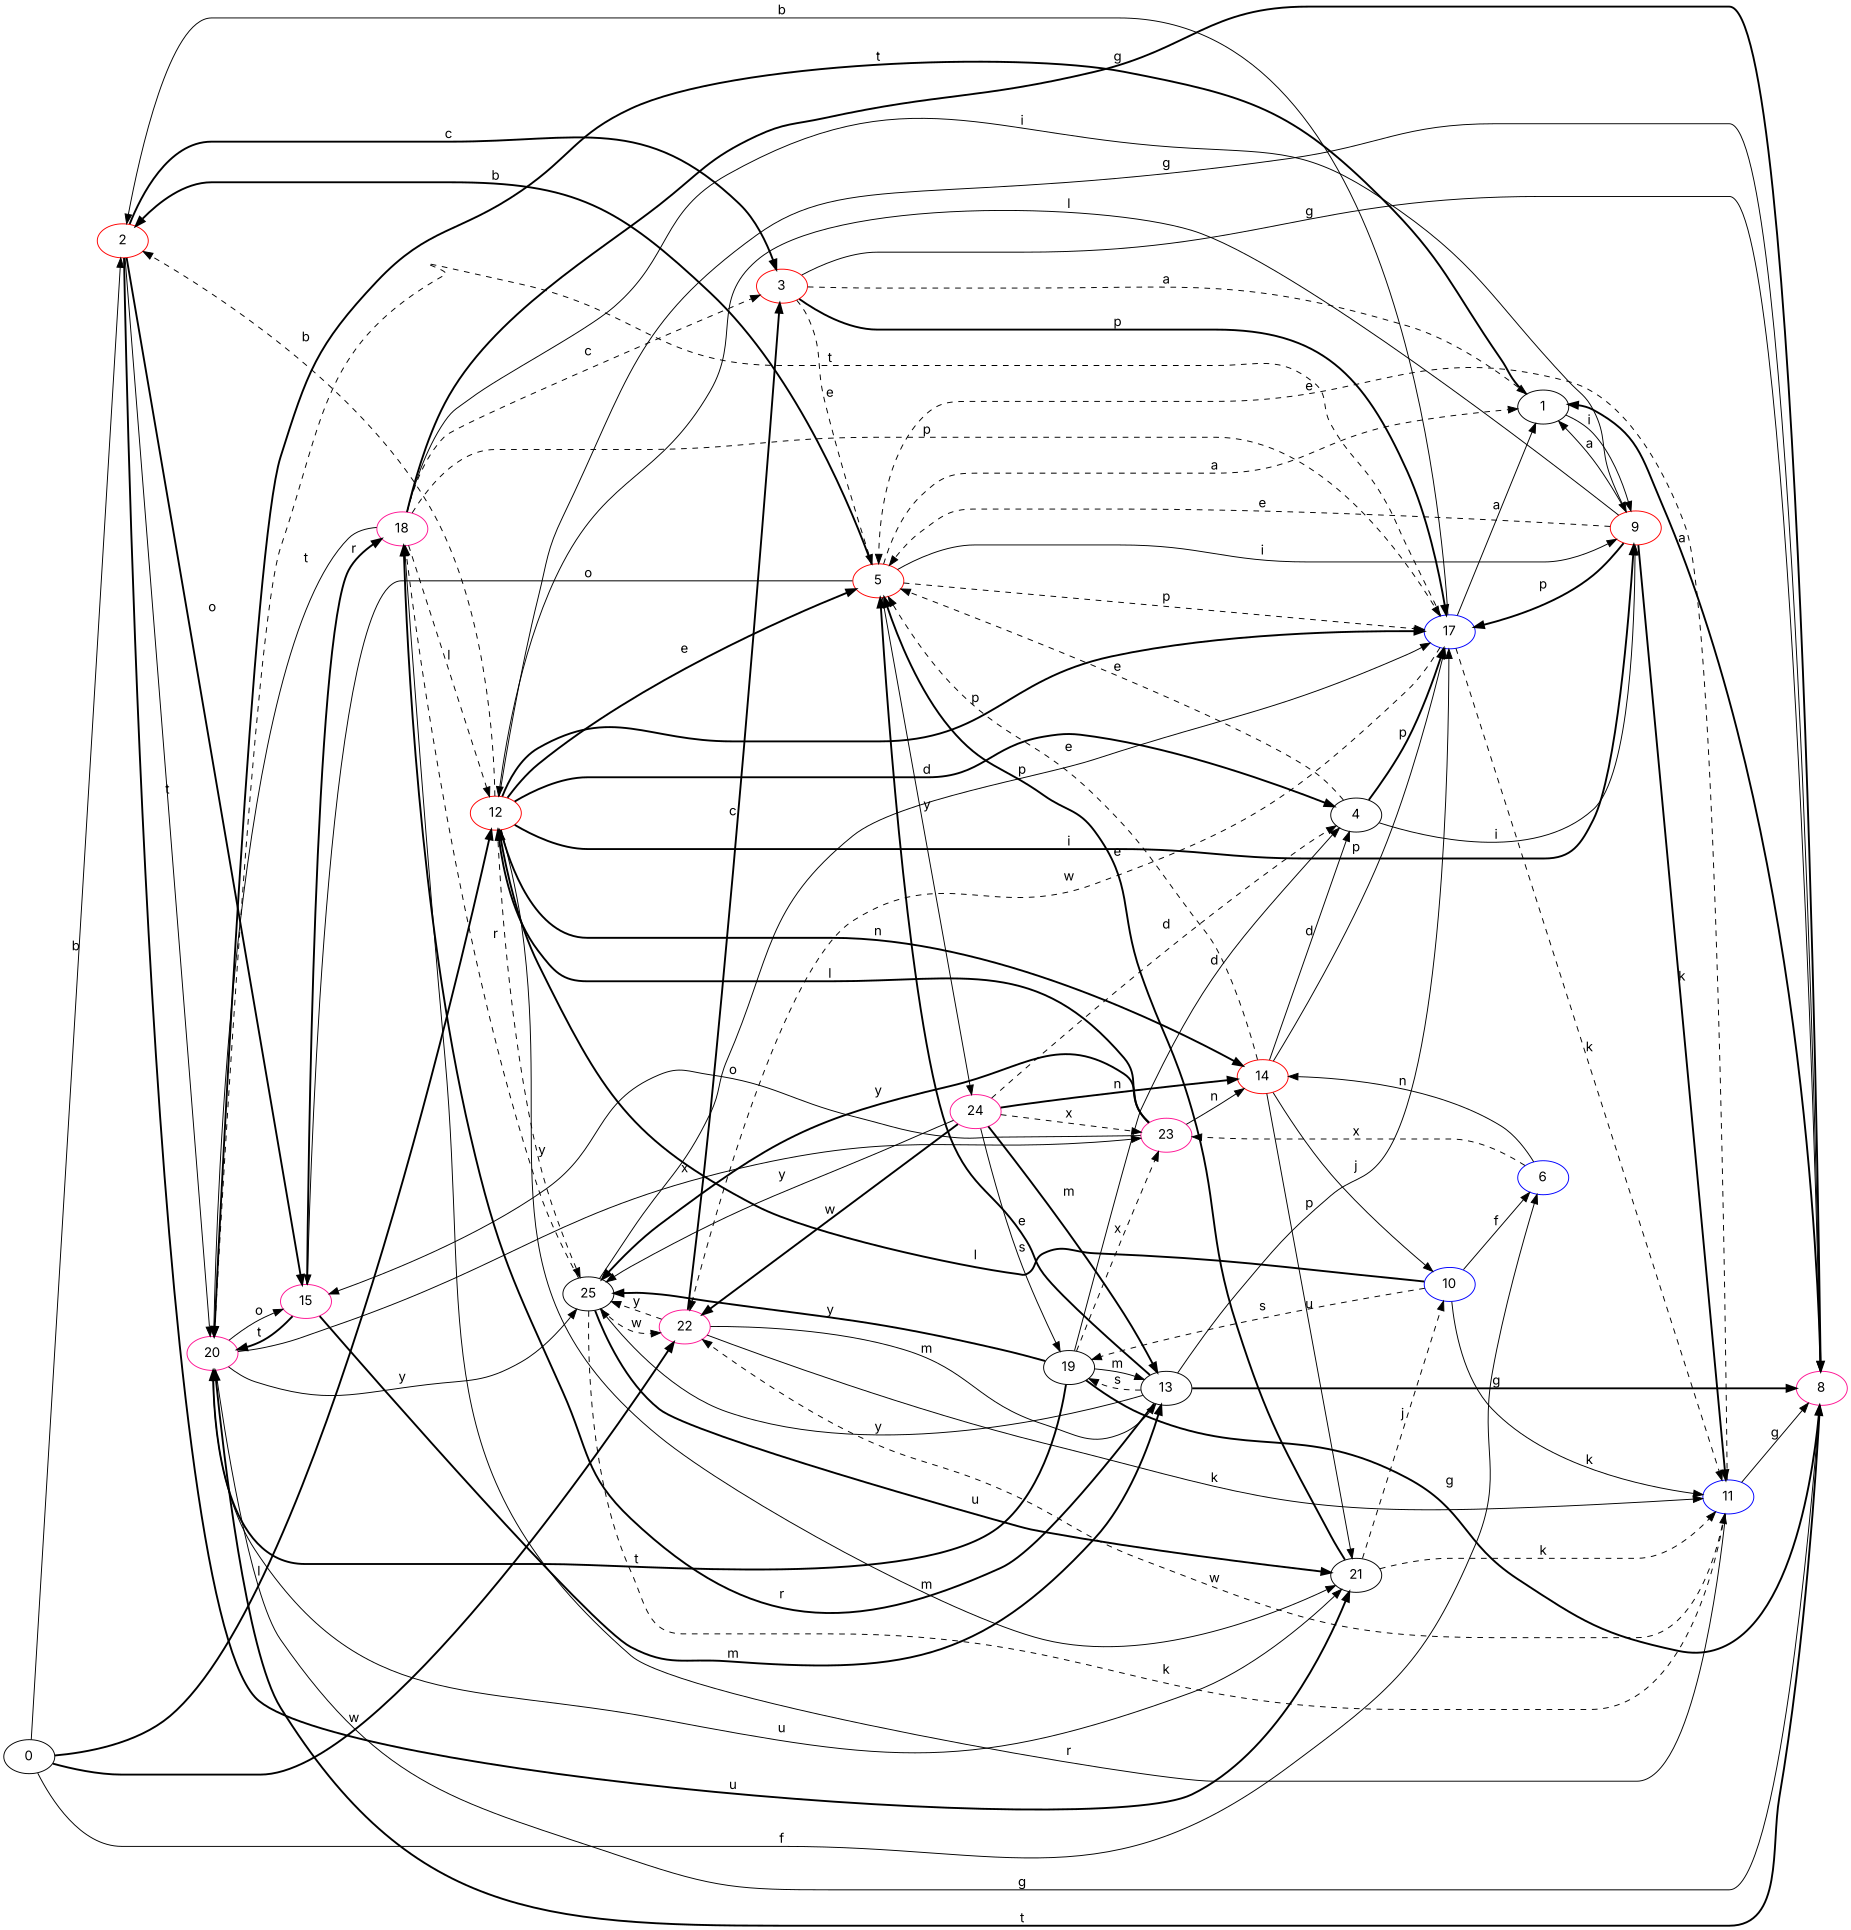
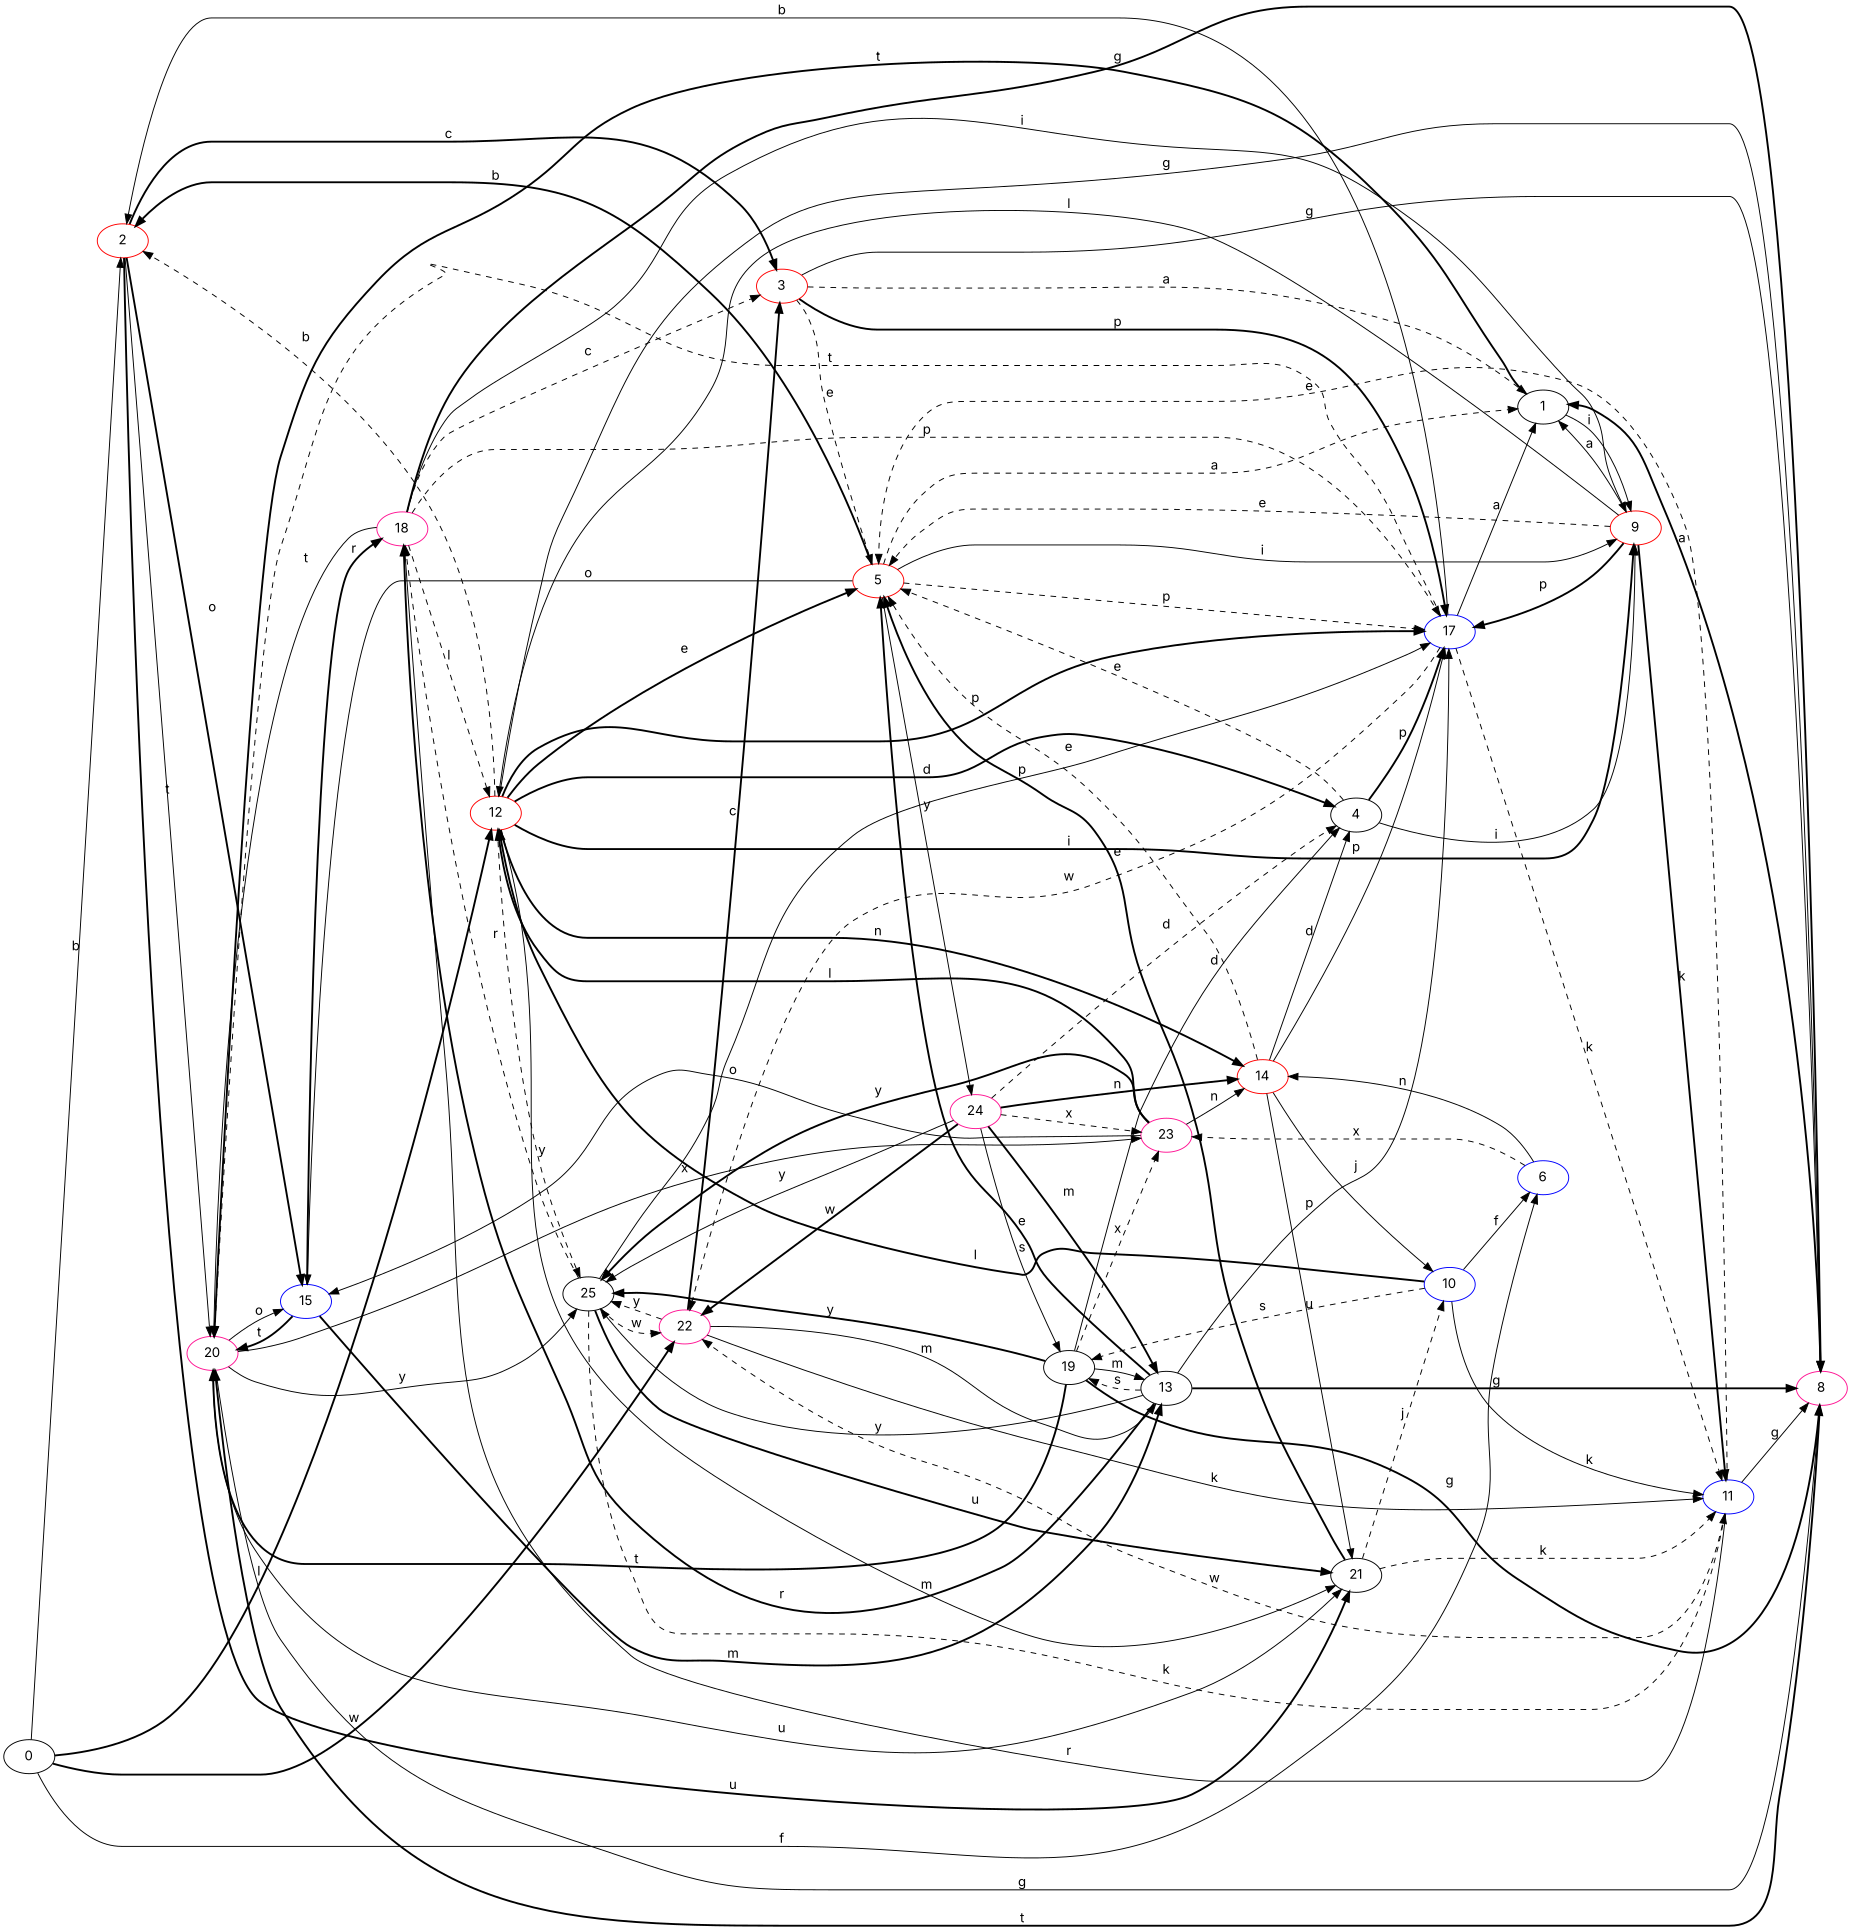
(306, 1301) -> (306, 1301)
